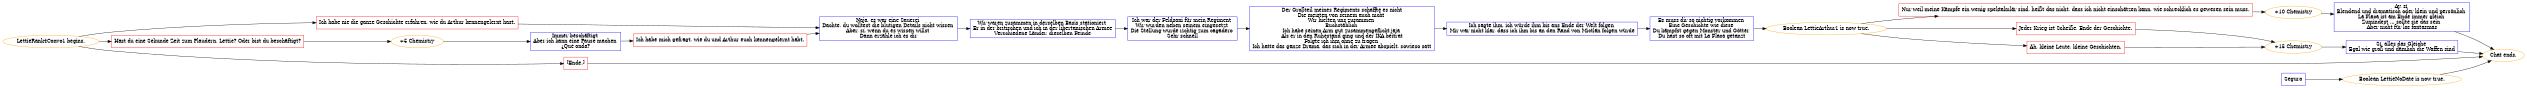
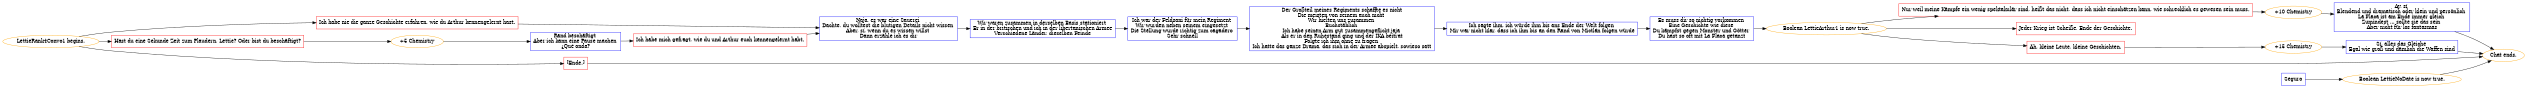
(2204, 33) -> none
(576, 41) -> (576, 41)
